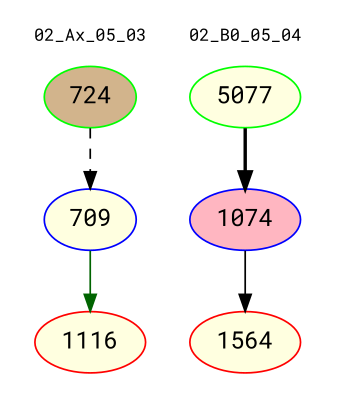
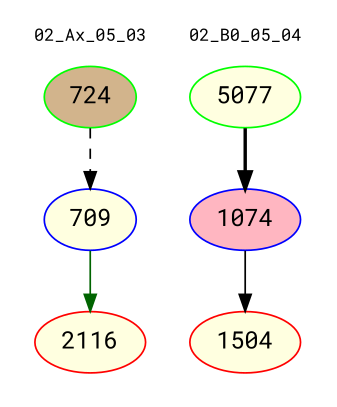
(90, 342) -> (90, 342)
(245, 342) -> (245, 342)
